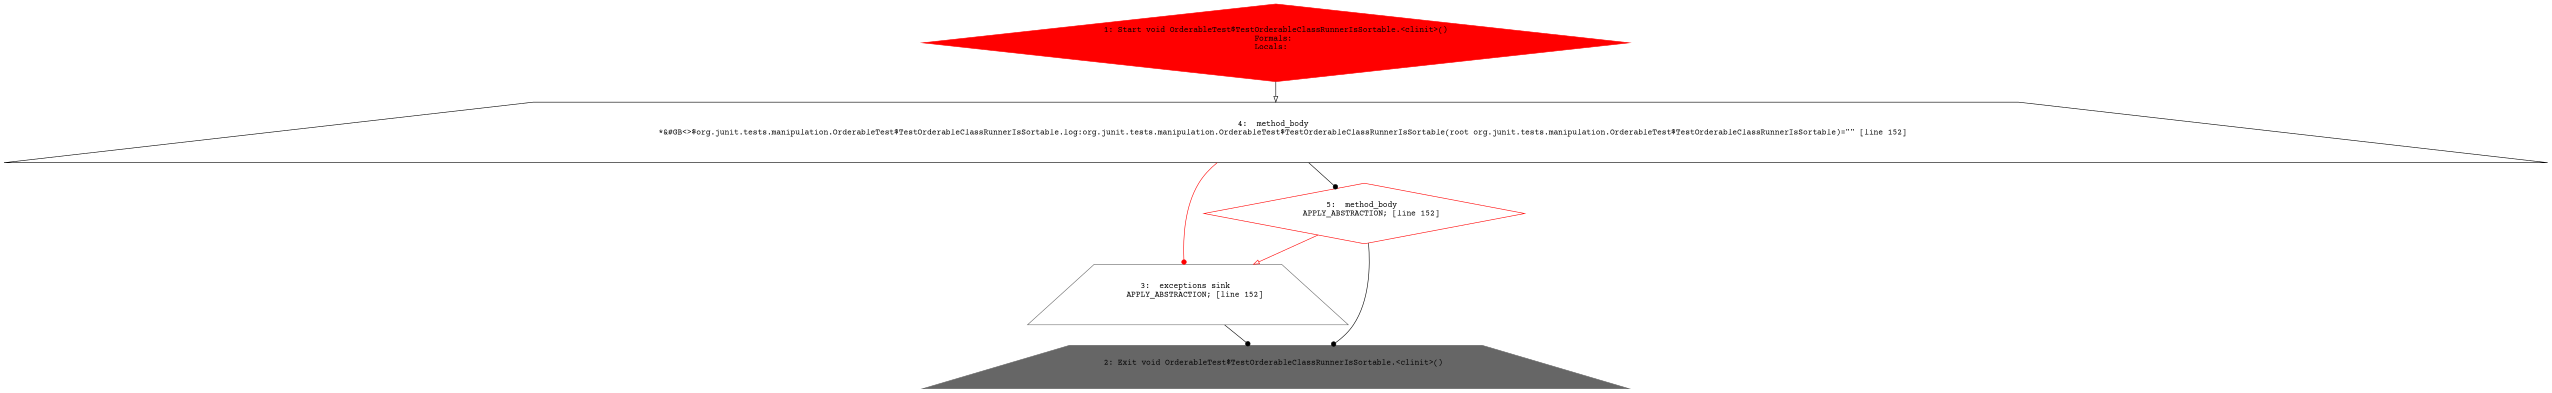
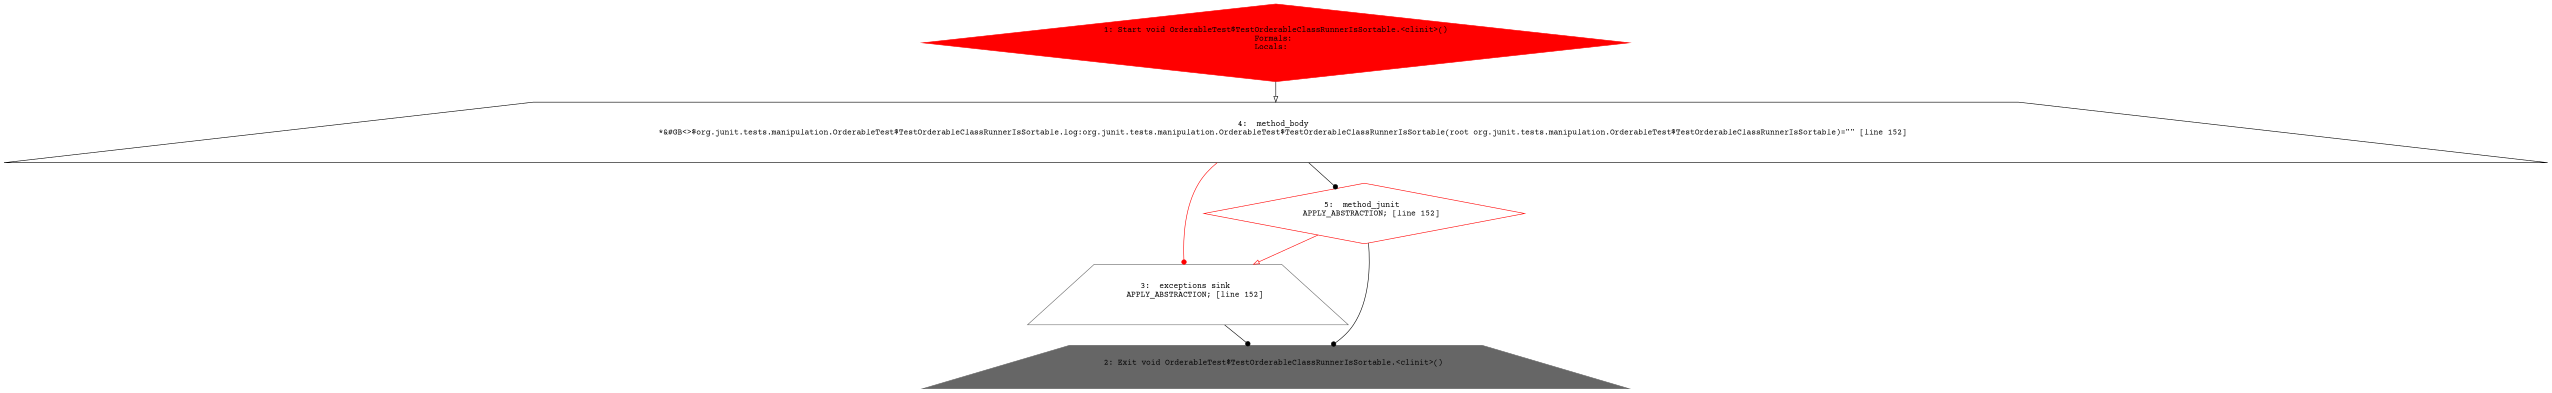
(1364, 213) -> (1364, 213)
